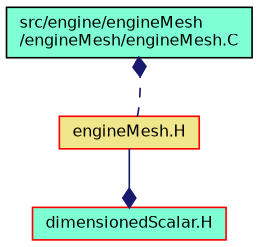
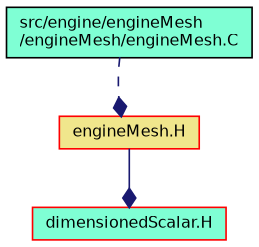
(140, 97) -> (118, 77)
